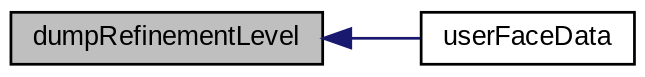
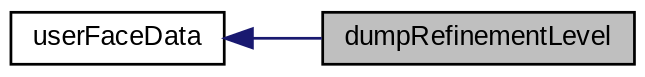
(386, 38) -> (287, 38)
